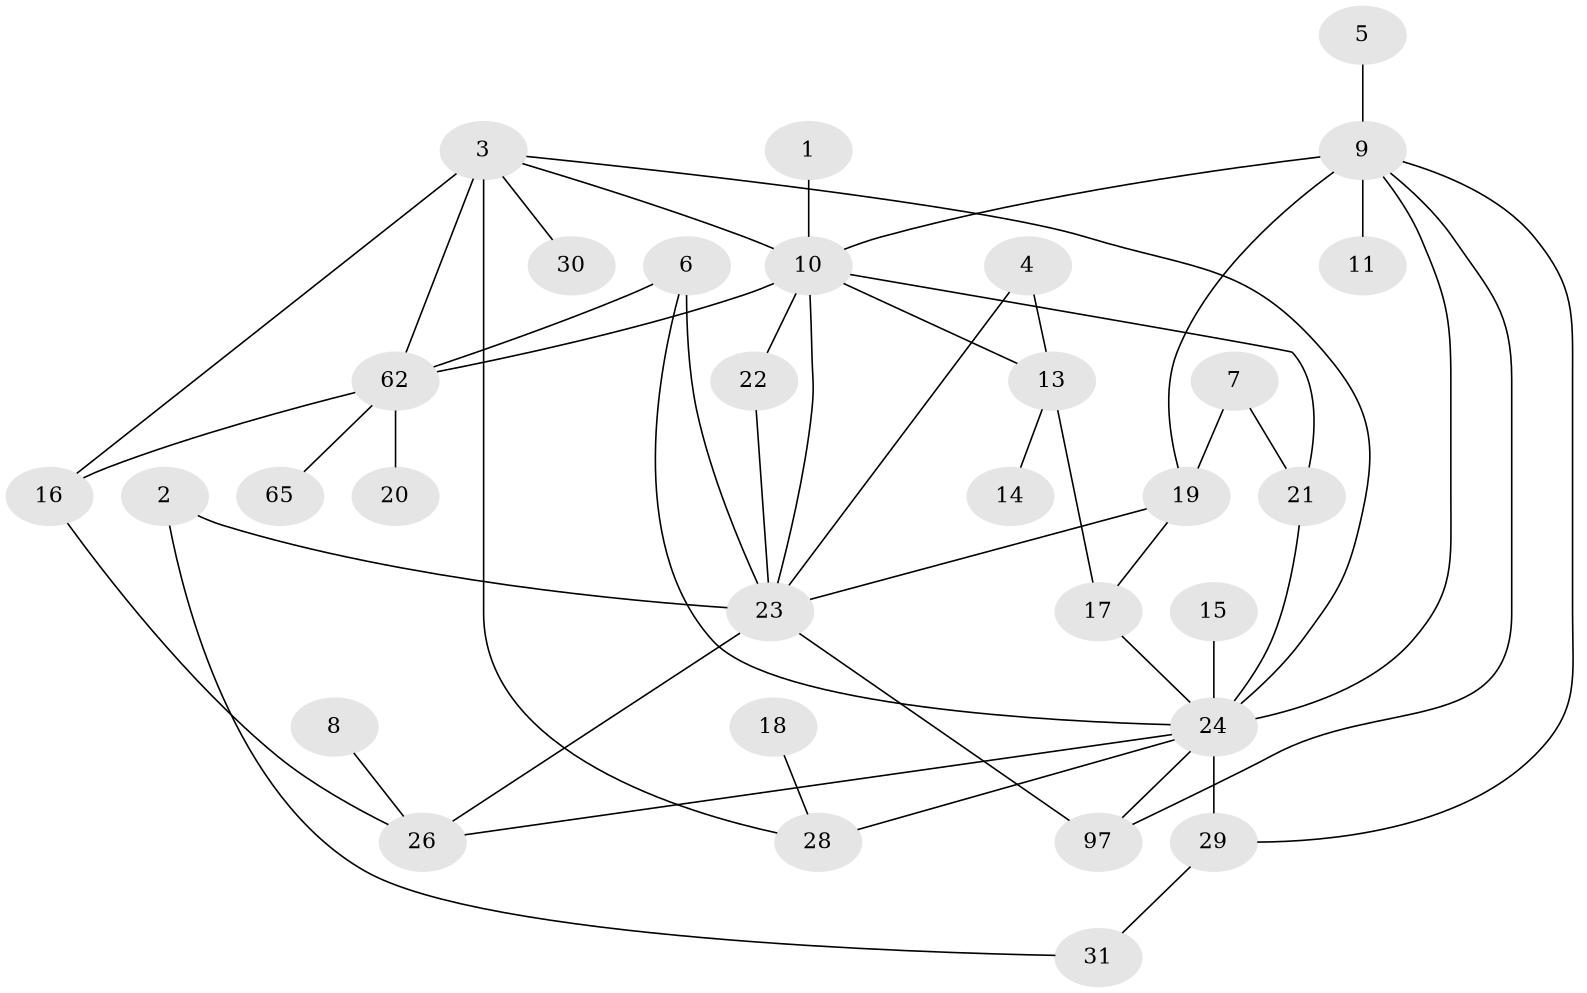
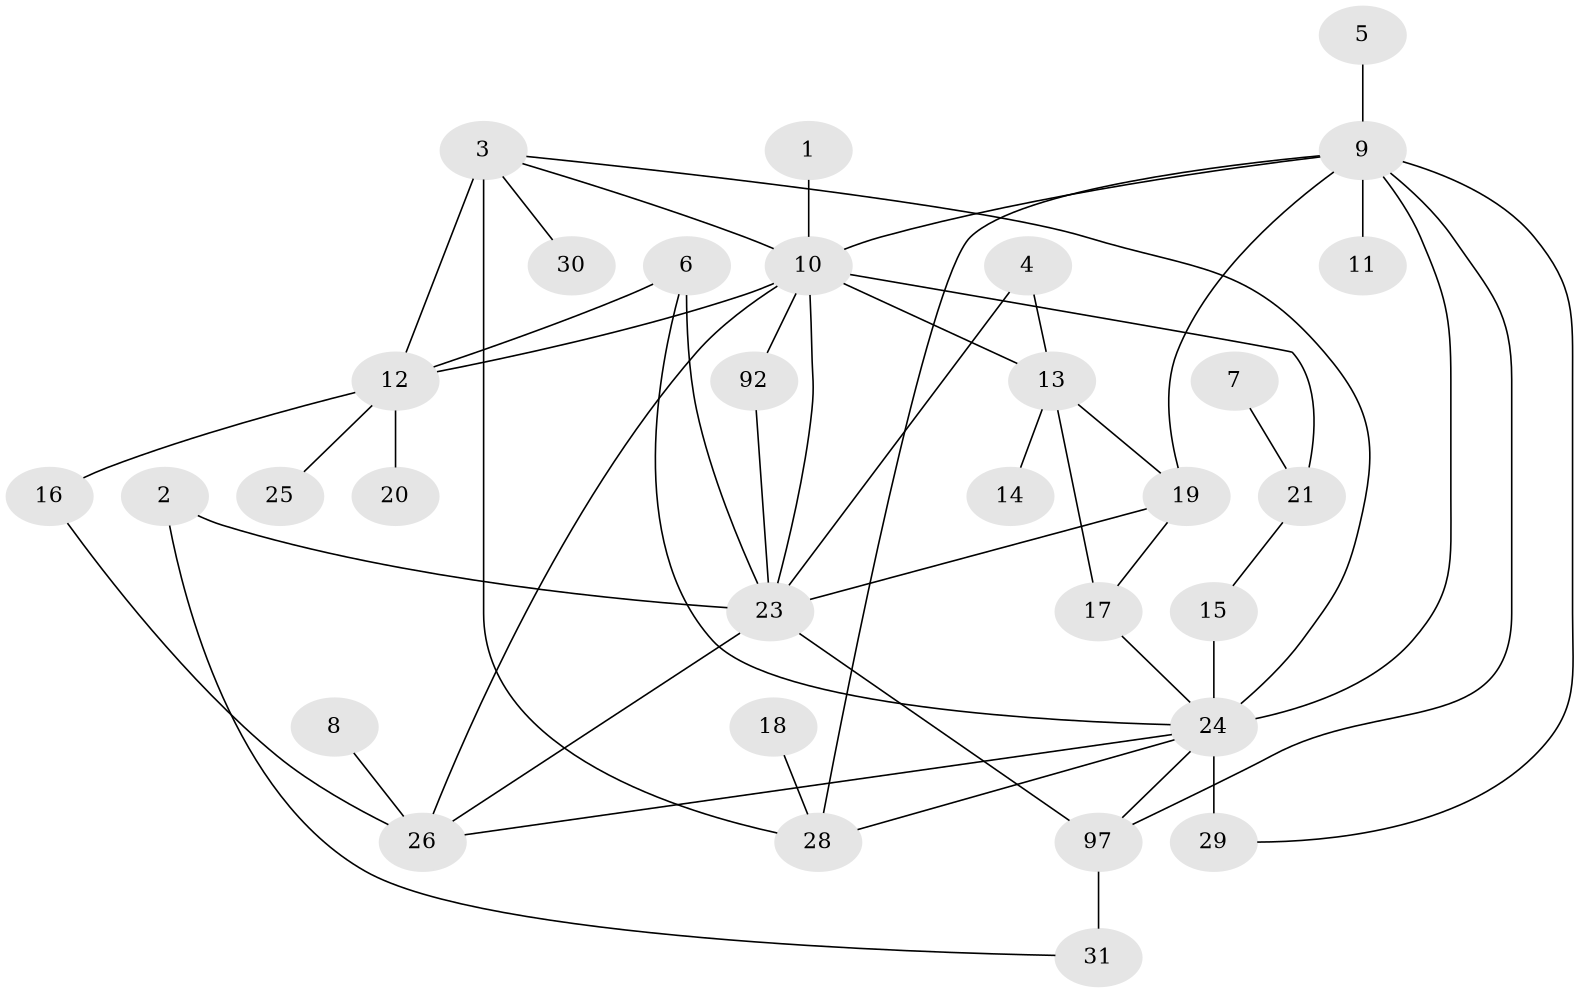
(267, 323) -> none
none -> (928, 346)
(396, 381) -> (396, 381)
(754, 381) -> (754, 381)
(1211, 439) -> (1119, 439)
(280, 496) -> (280, 496)
none -> (573, 528)
(1280, 618) -> (1258, 554)
(1156, 900) -> (1099, 900)
